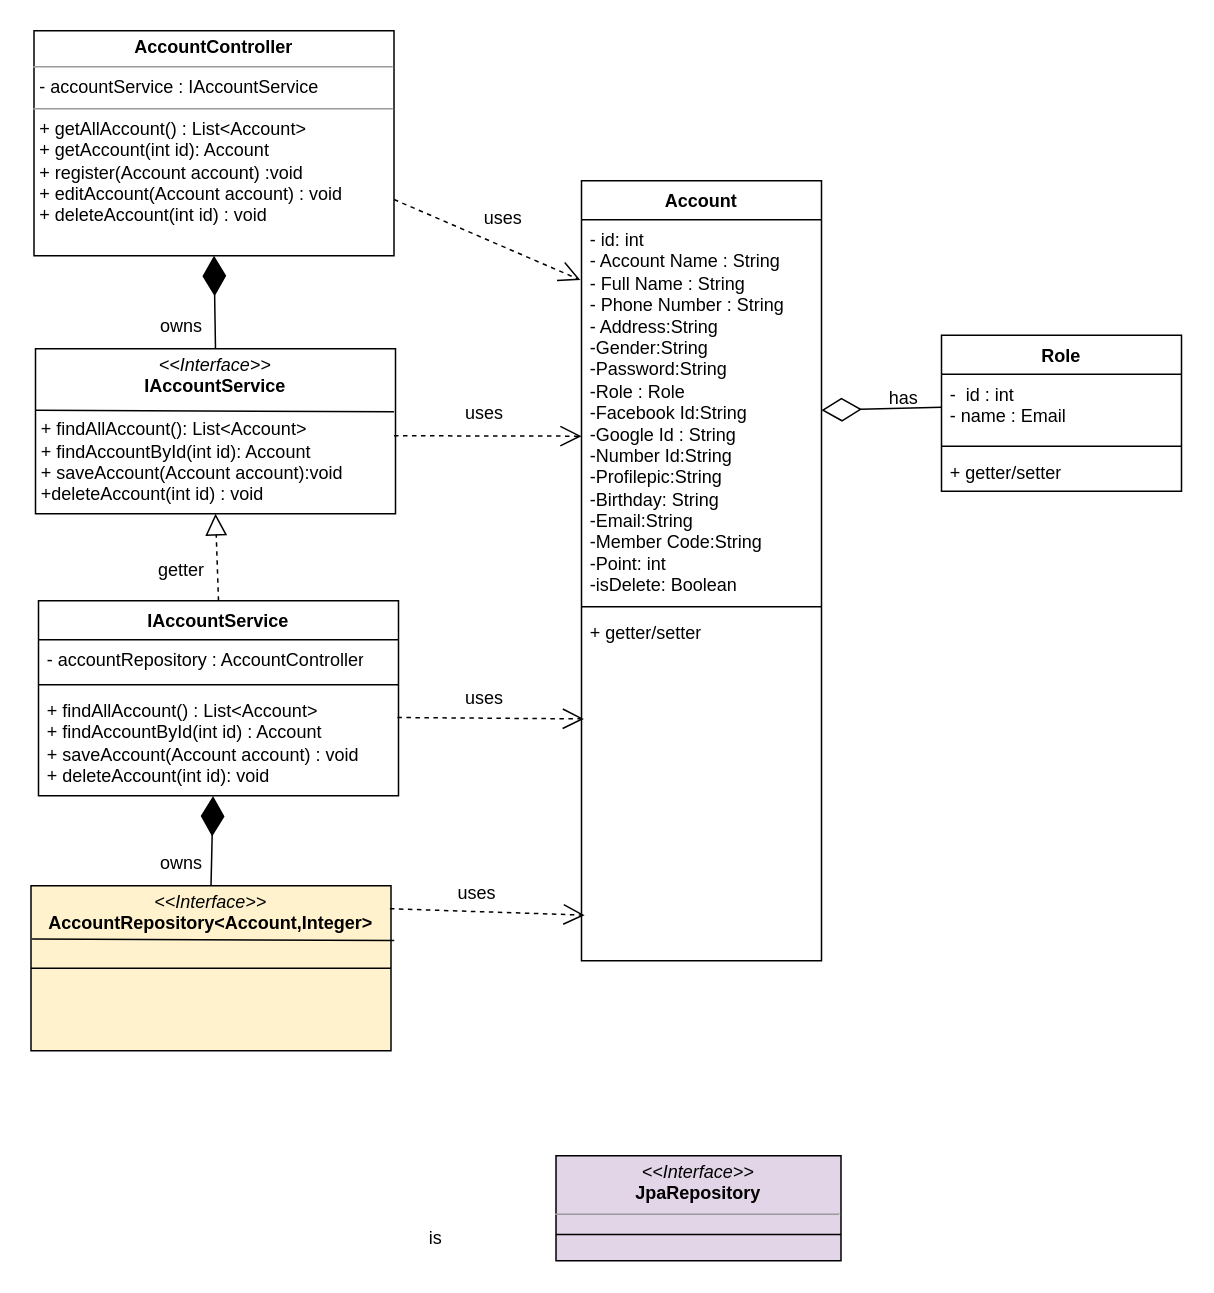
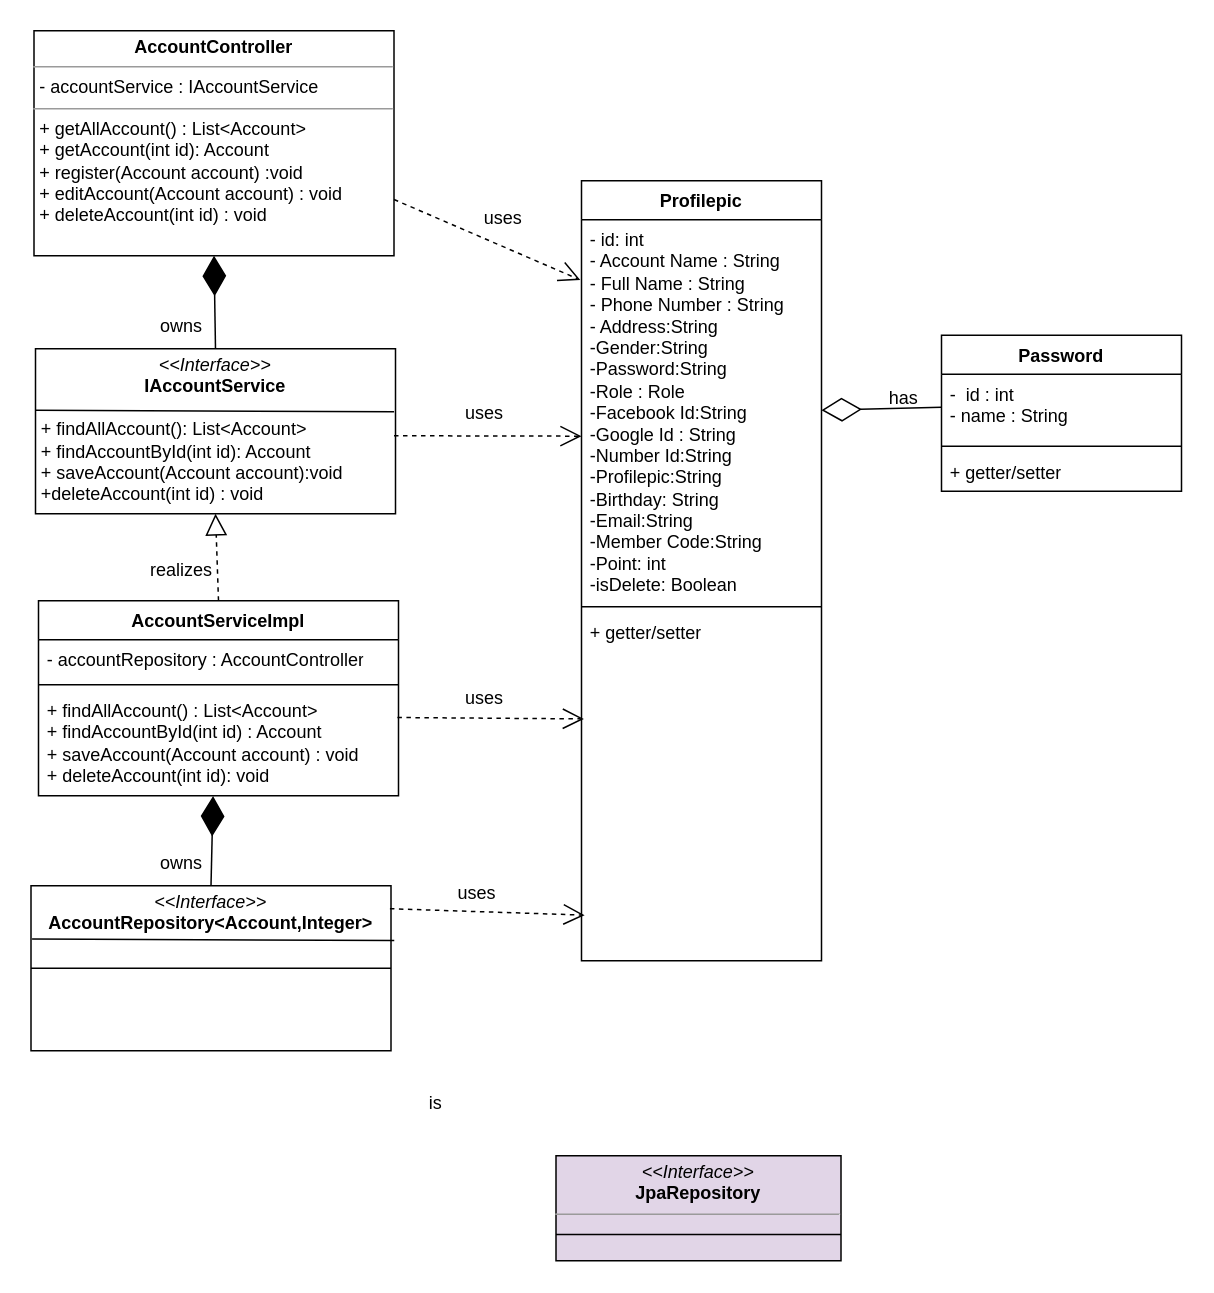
(701, 202) -> (701, 202)
(1061, 357) -> (1061, 357)
(1007, 406) -> (1014, 406)
(182, 571) -> (182, 571)
(218, 622) -> (218, 622)
(211, 968) -> (211, 968)
(436, 1238) -> (436, 1103)
